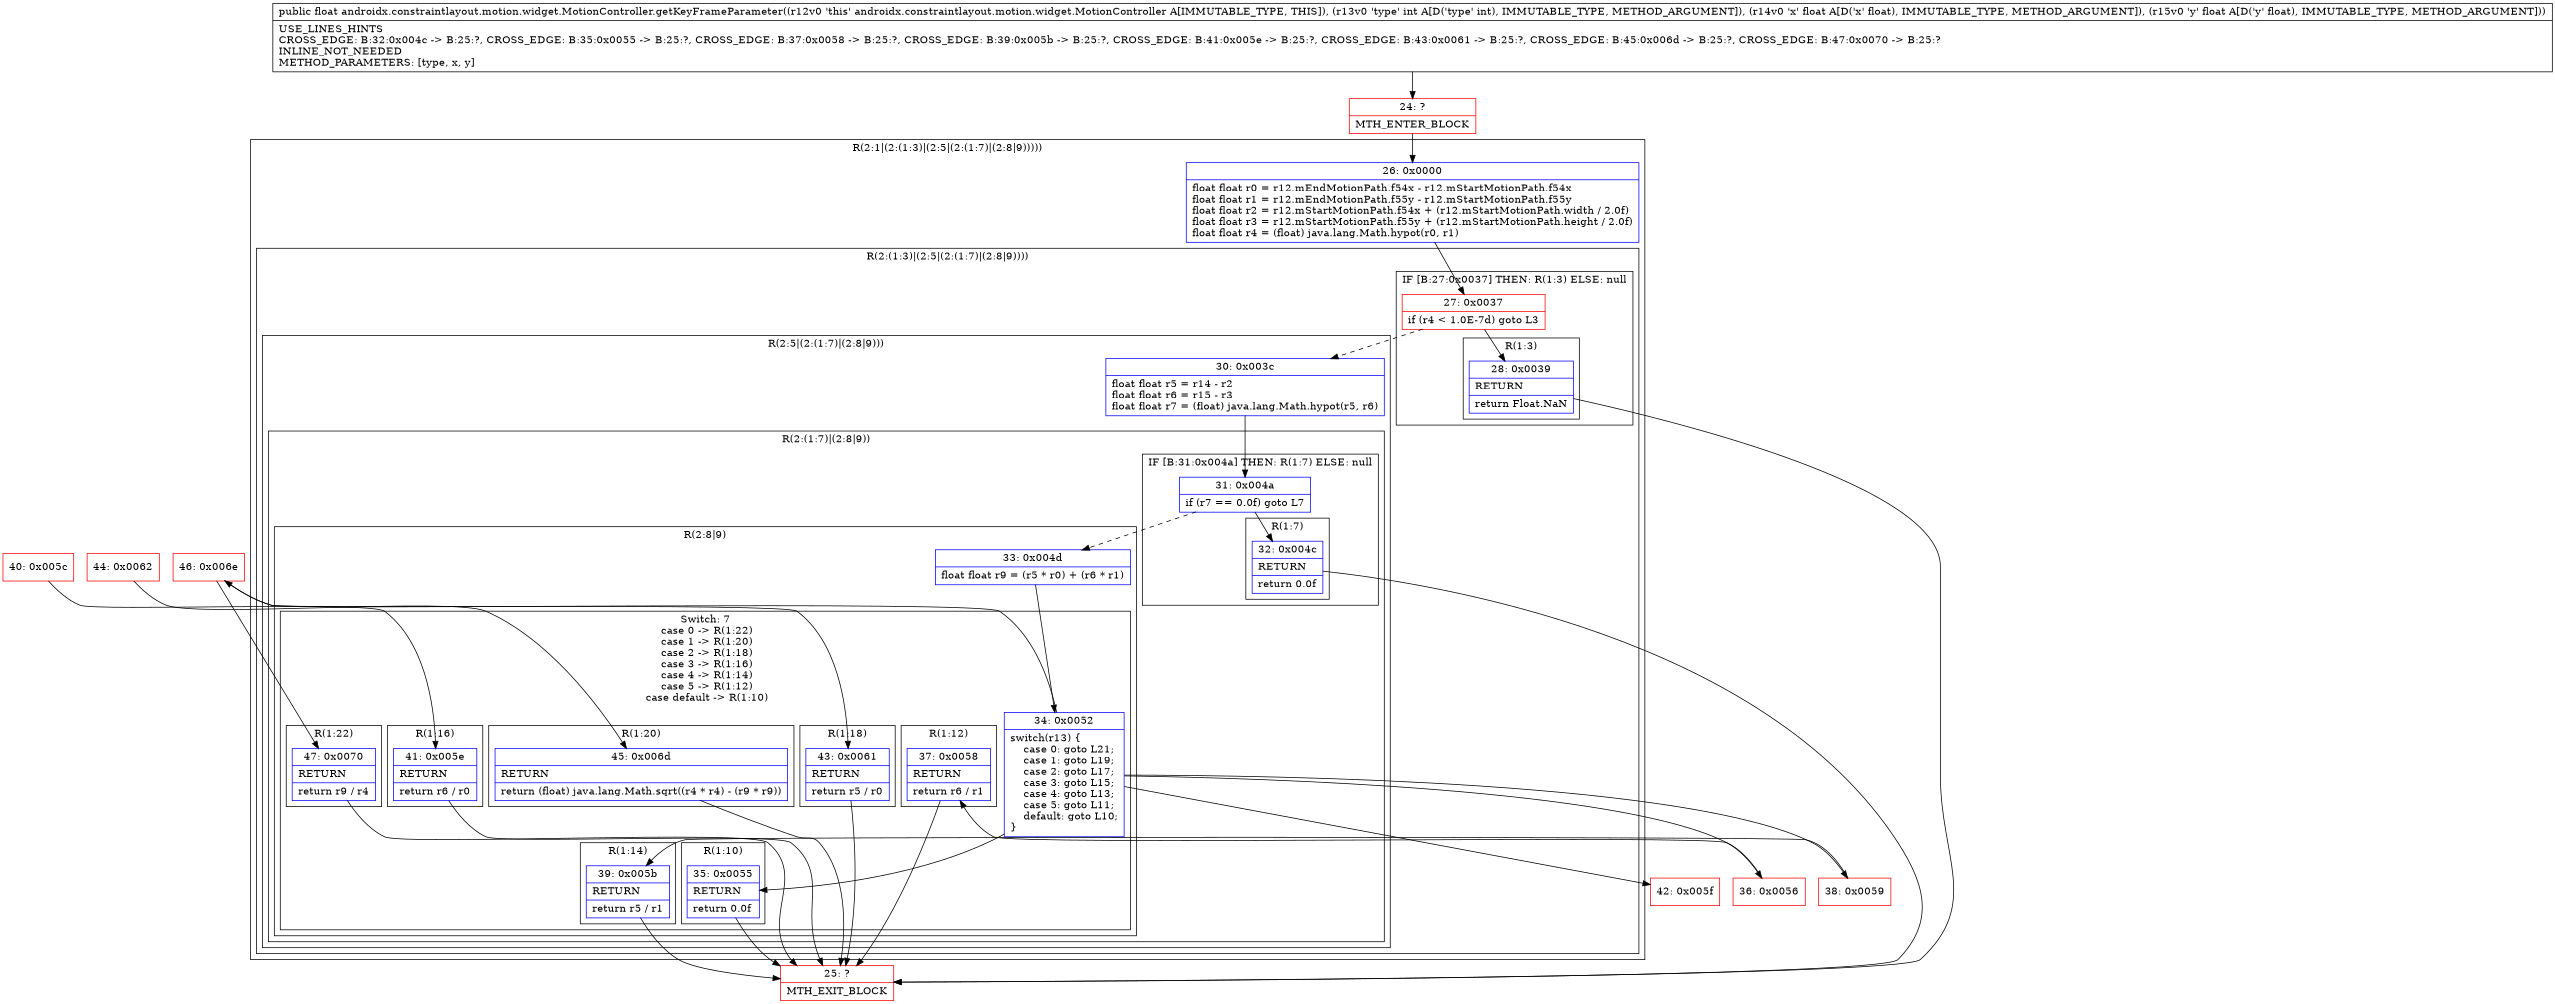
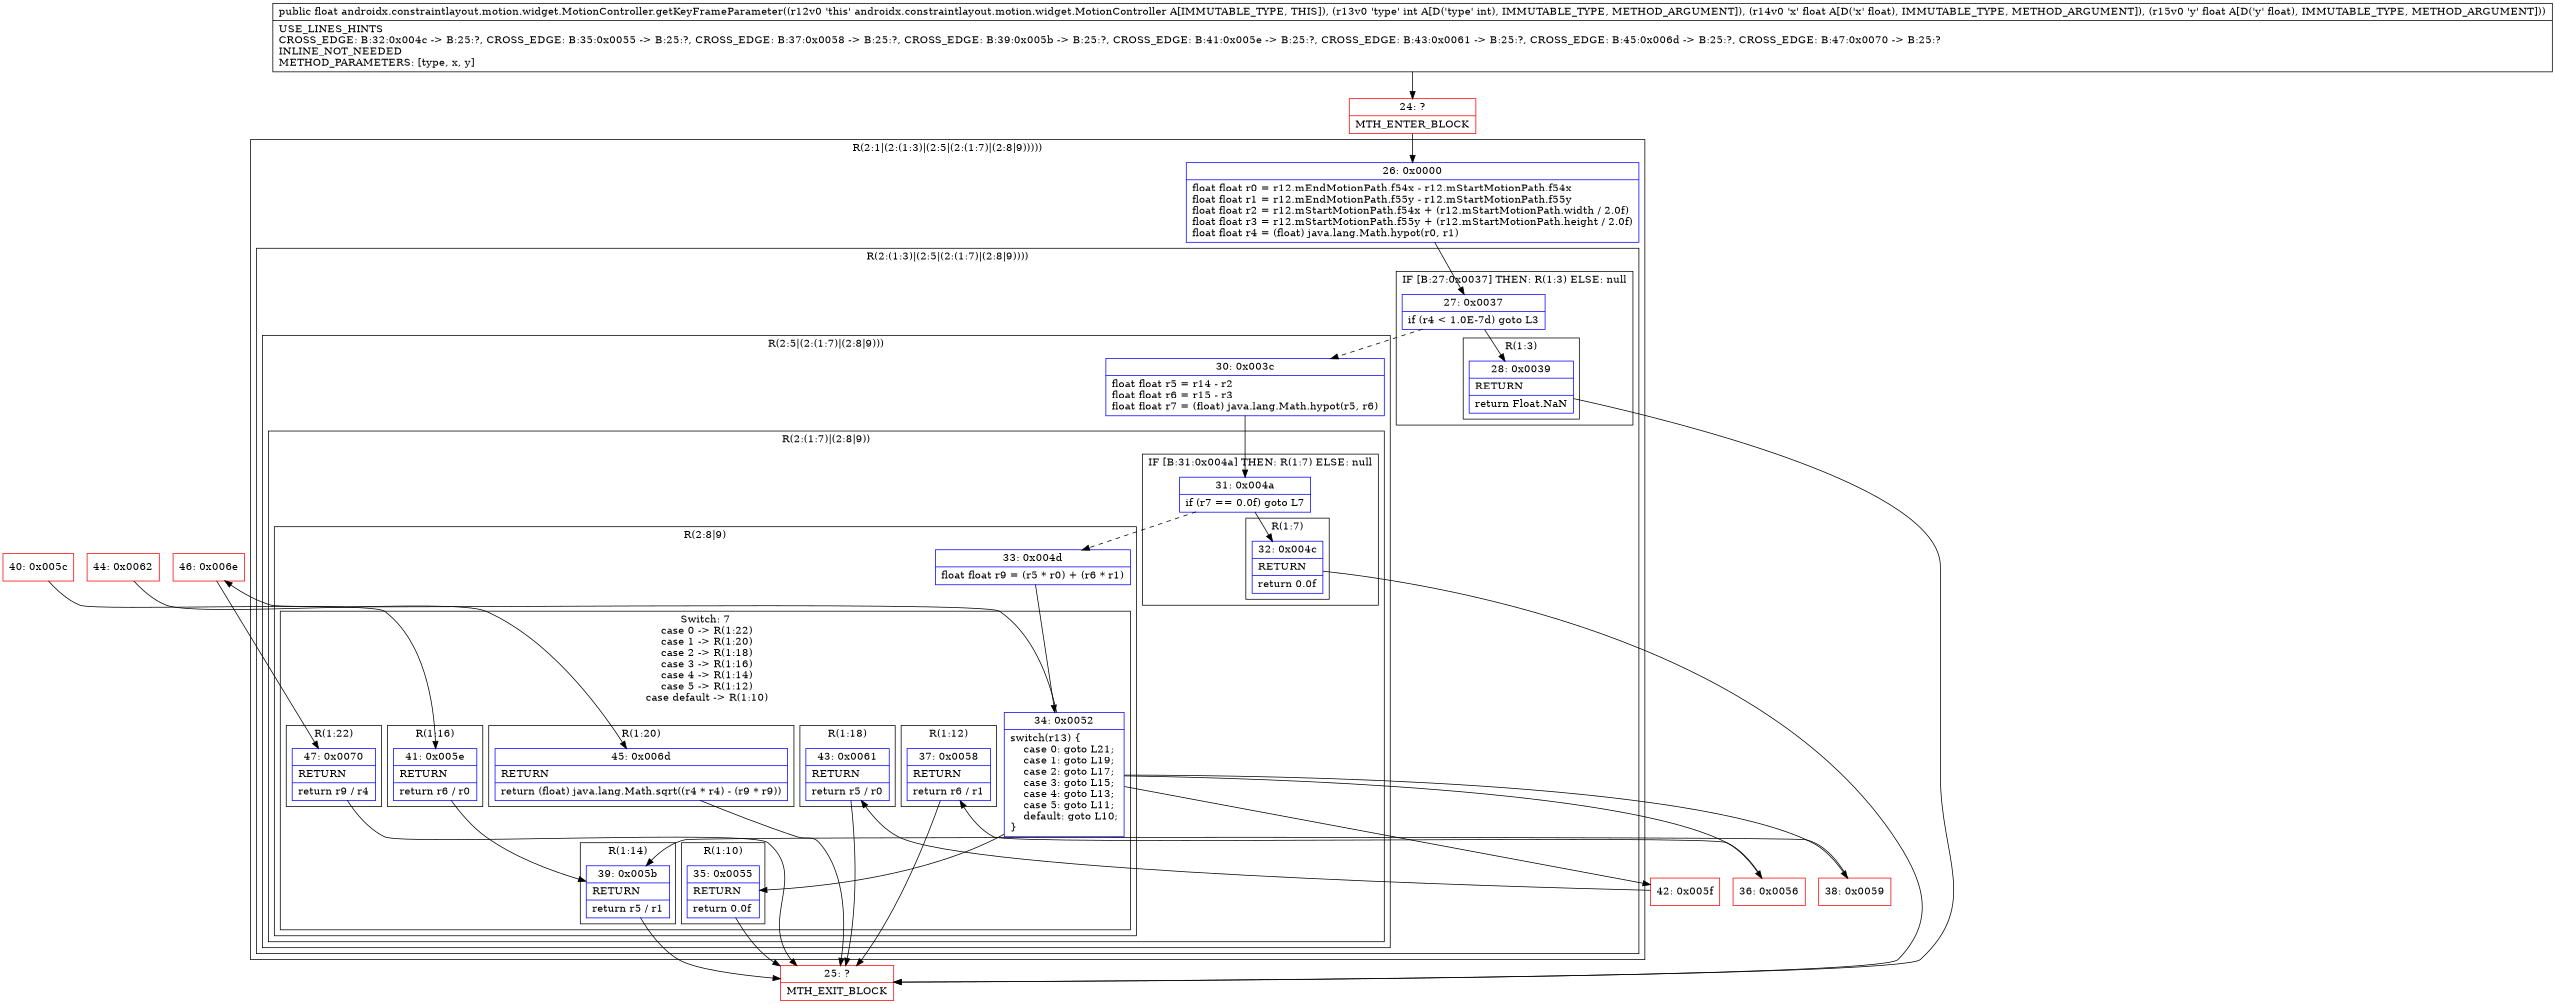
(1474, 312) -> (1474, 312)
(580, 606) -> (1251, 875)
(793, 845) -> (508, 851)
